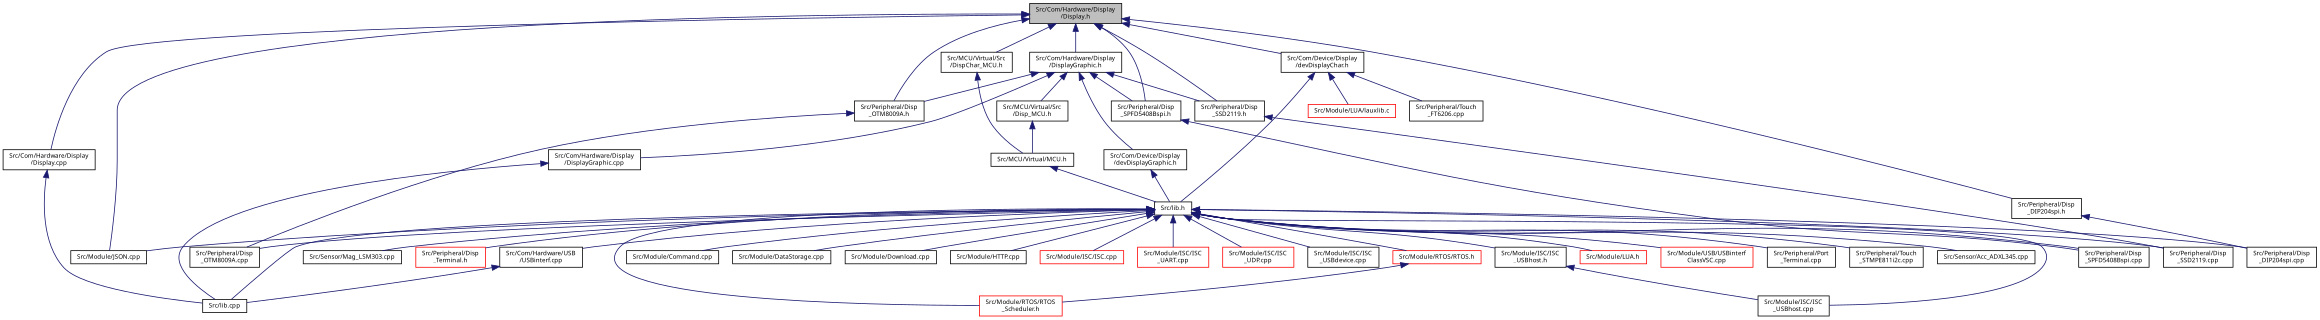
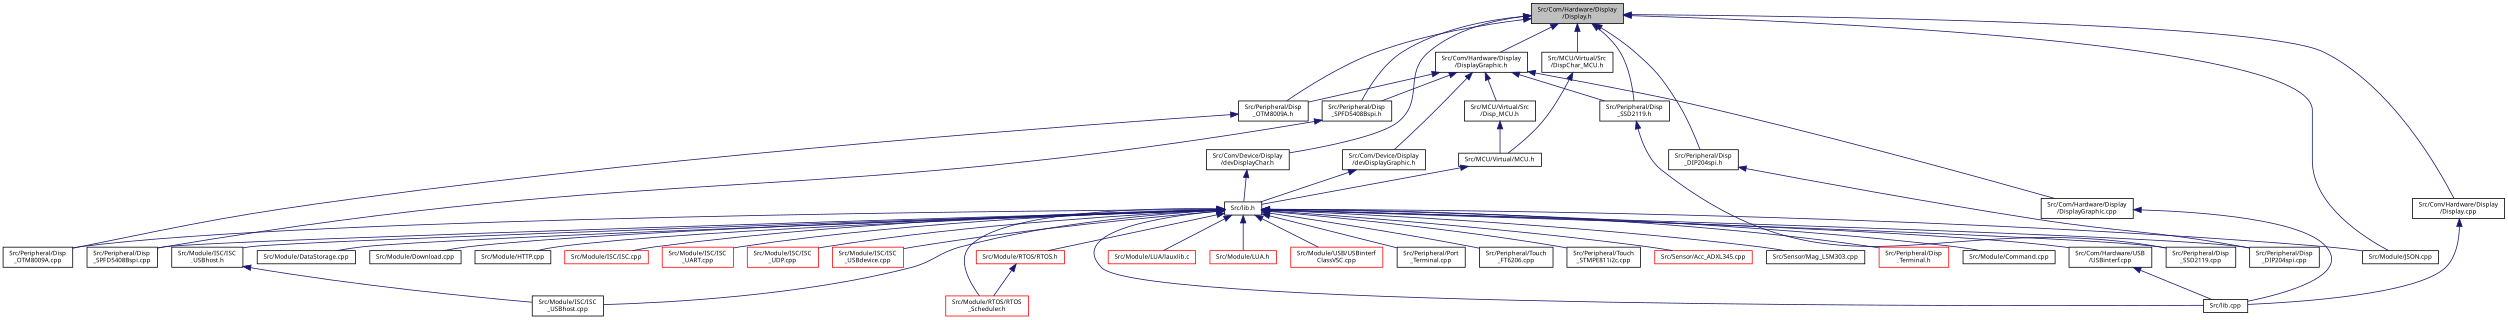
(1388, 88) -> (1375, 230)
(1340, 92) -> (1194, 235)
(1343, 257) -> (868, 257)
(1986, 257) -> (1703, 257)
